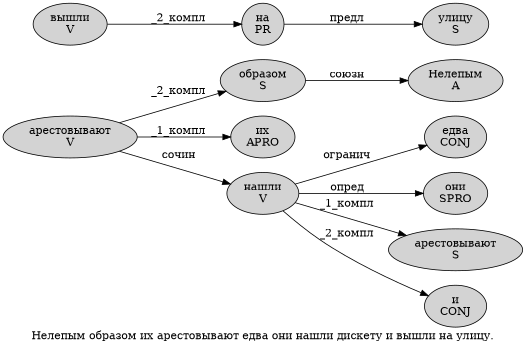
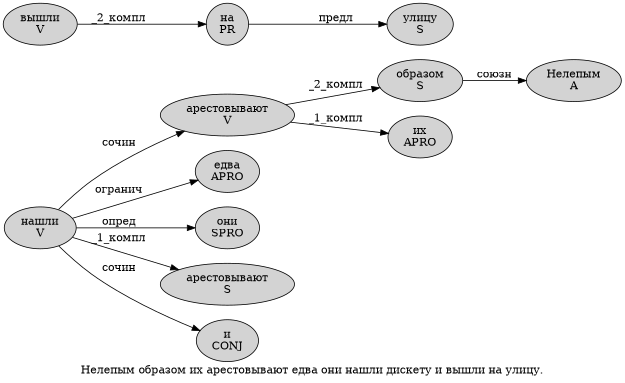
(456, 137) -> (227, 171)
(171, 167) -> (114, 166)
(347, 234) -> (119, 268)
